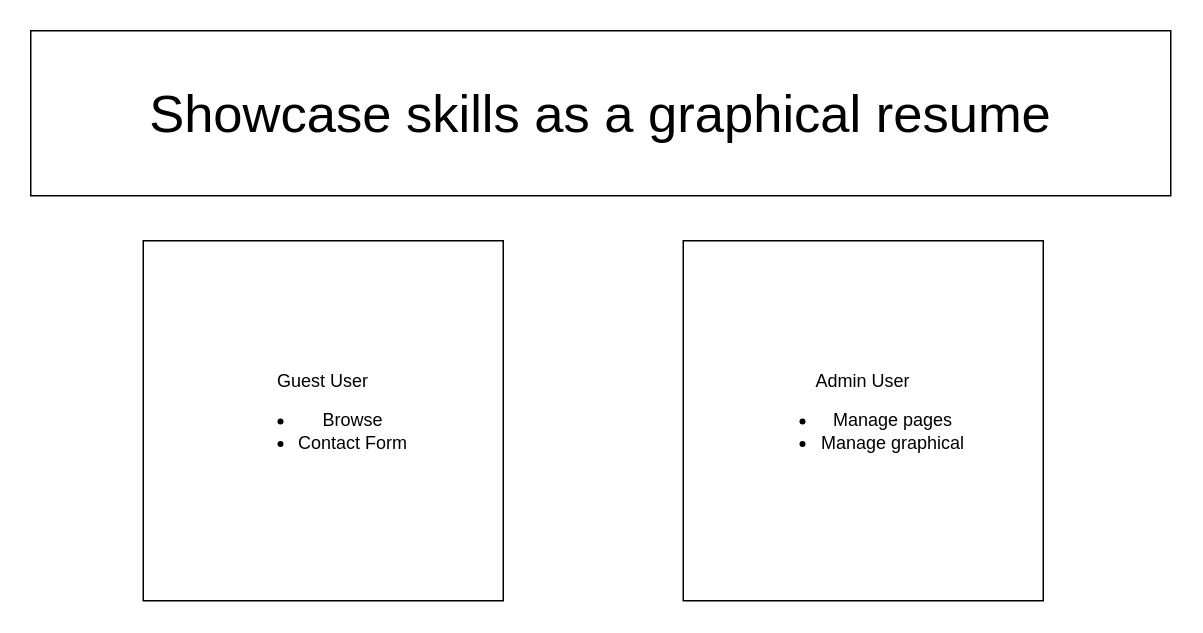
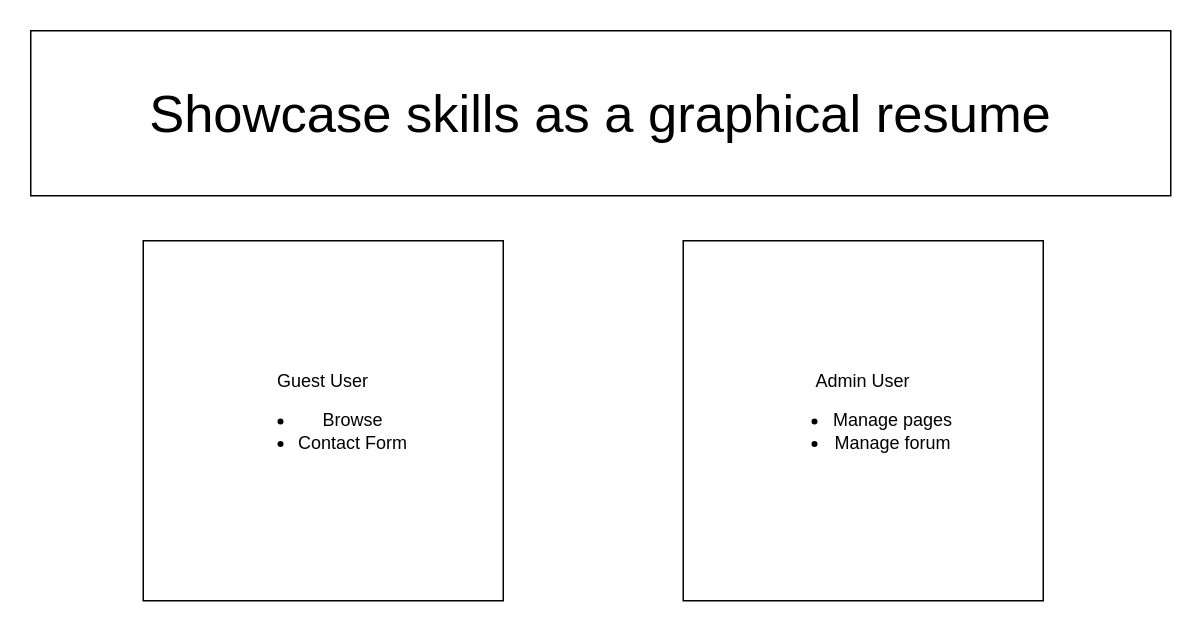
(863, 421) -> (863, 421)
